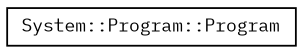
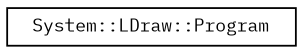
(152, 27) -> (152, 27)
